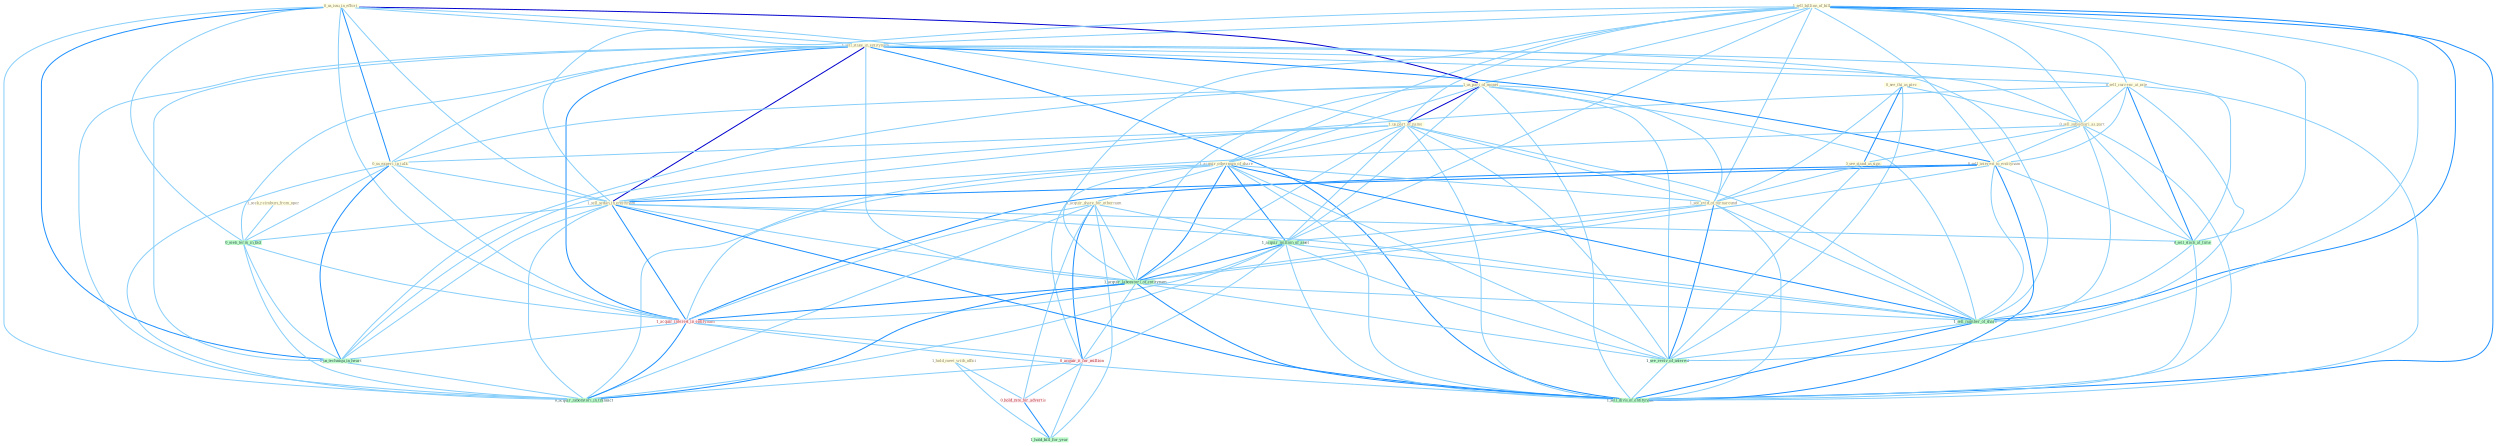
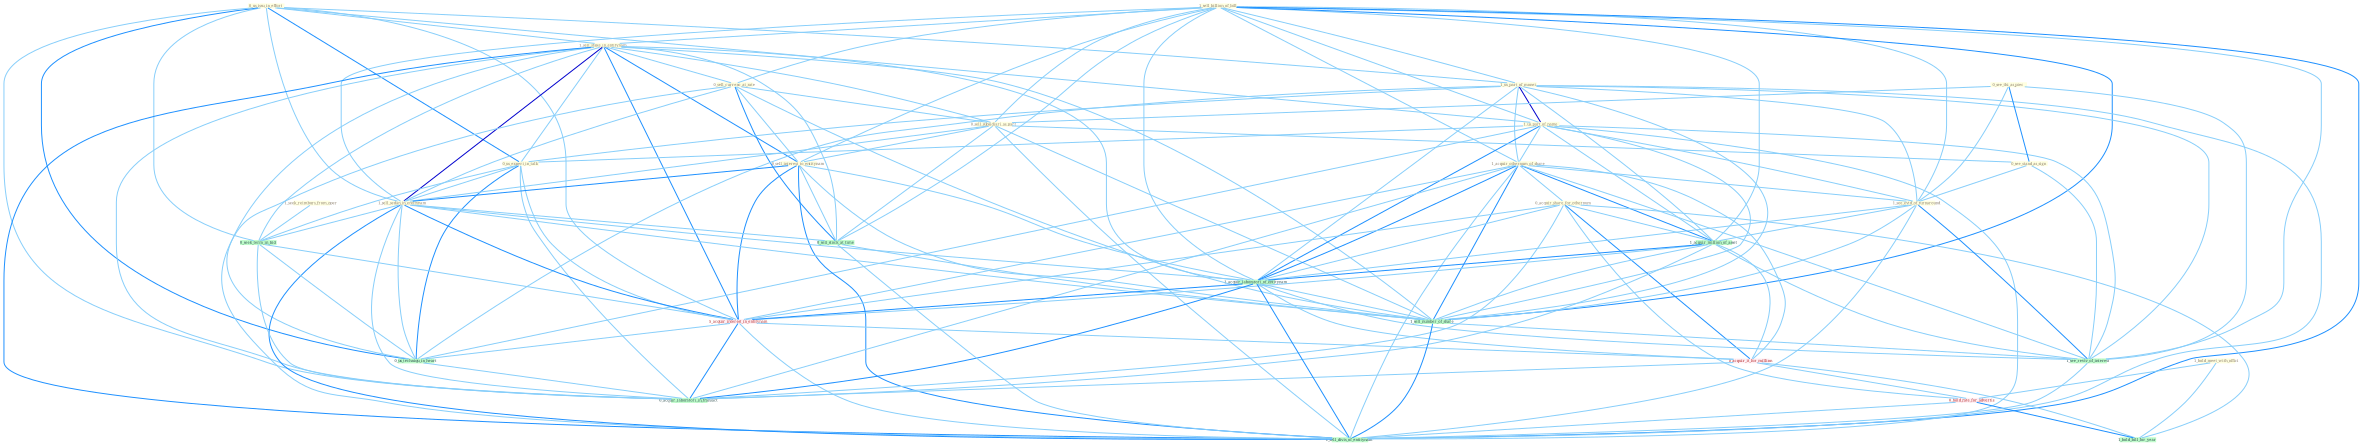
(921, 20) -> (865, 36)
(1271, 203) -> (1392, 207)
(686, 321) -> (739, 321)
(1374, 372) -> (1661, 420)
